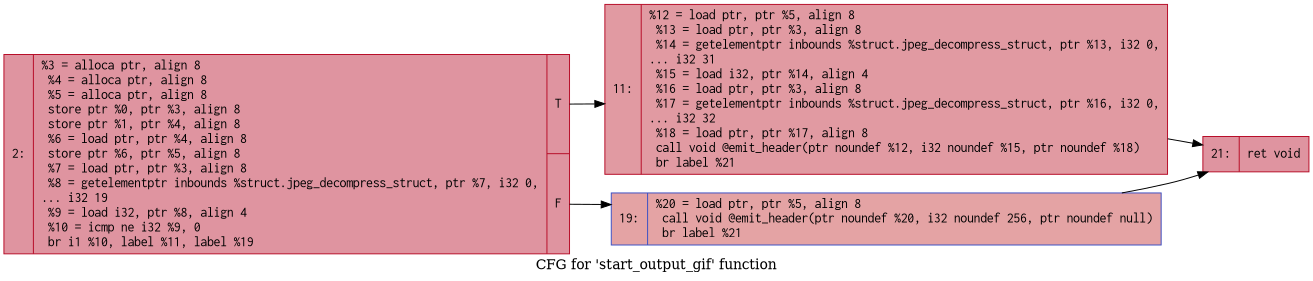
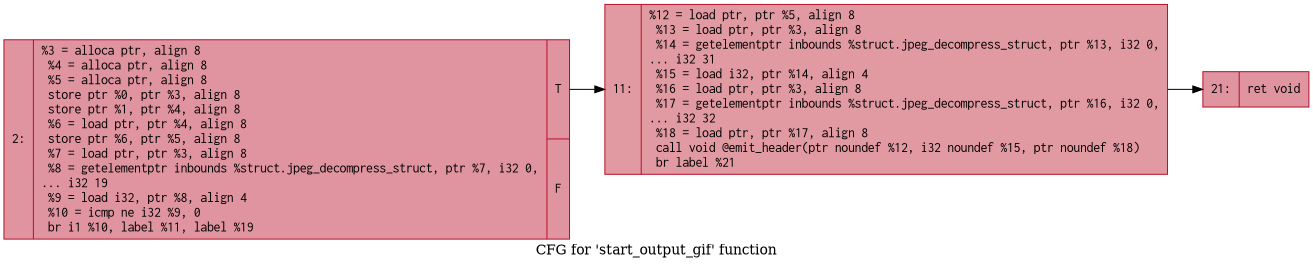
(886, 219) -> none
